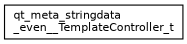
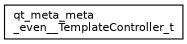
(94, 22) -> (94, 22)
